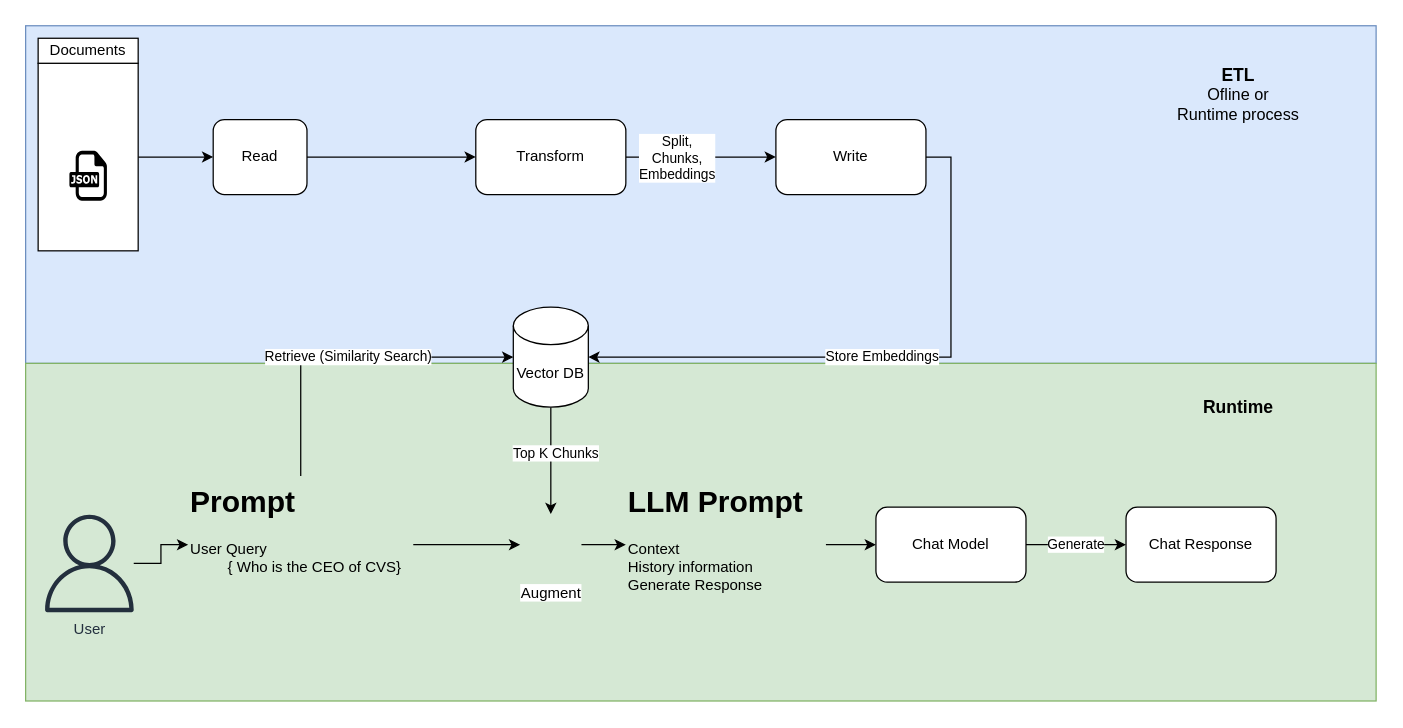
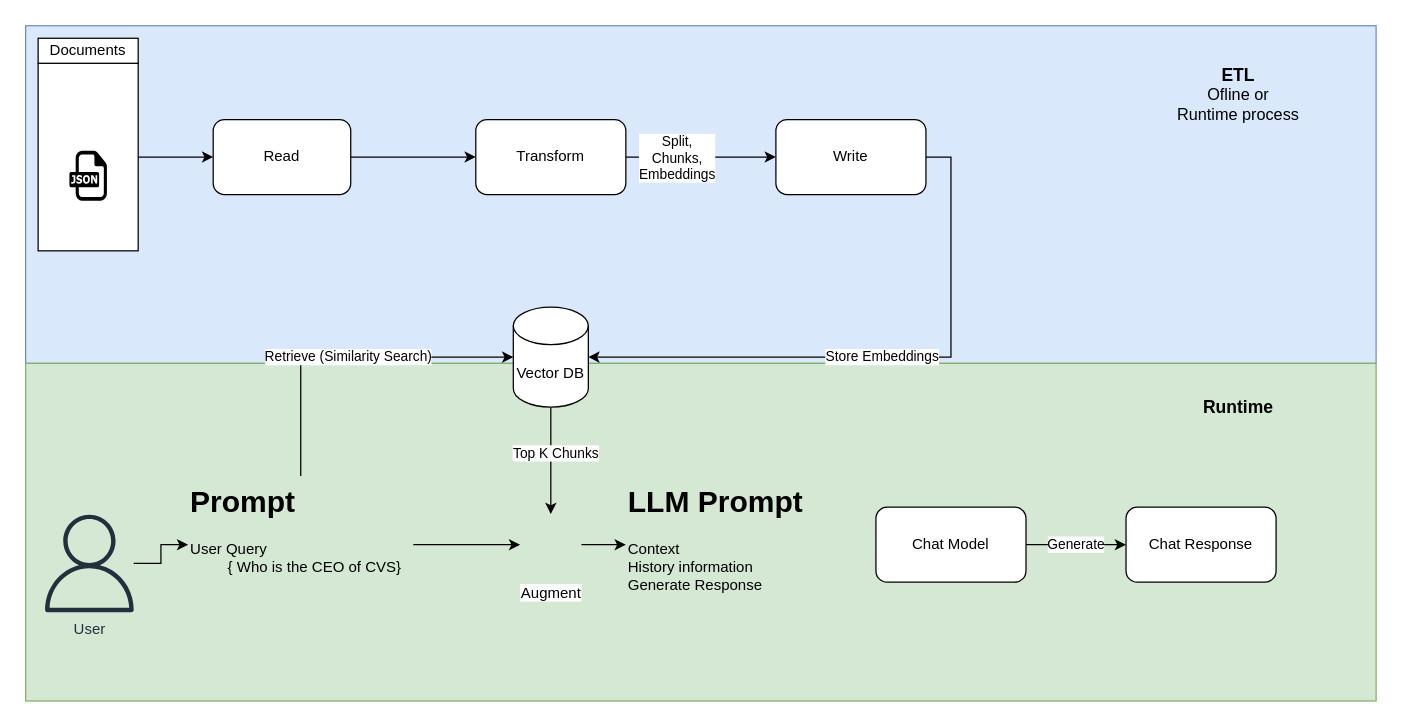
(260, 157) -> (282, 157)
(847, 544) -> none
